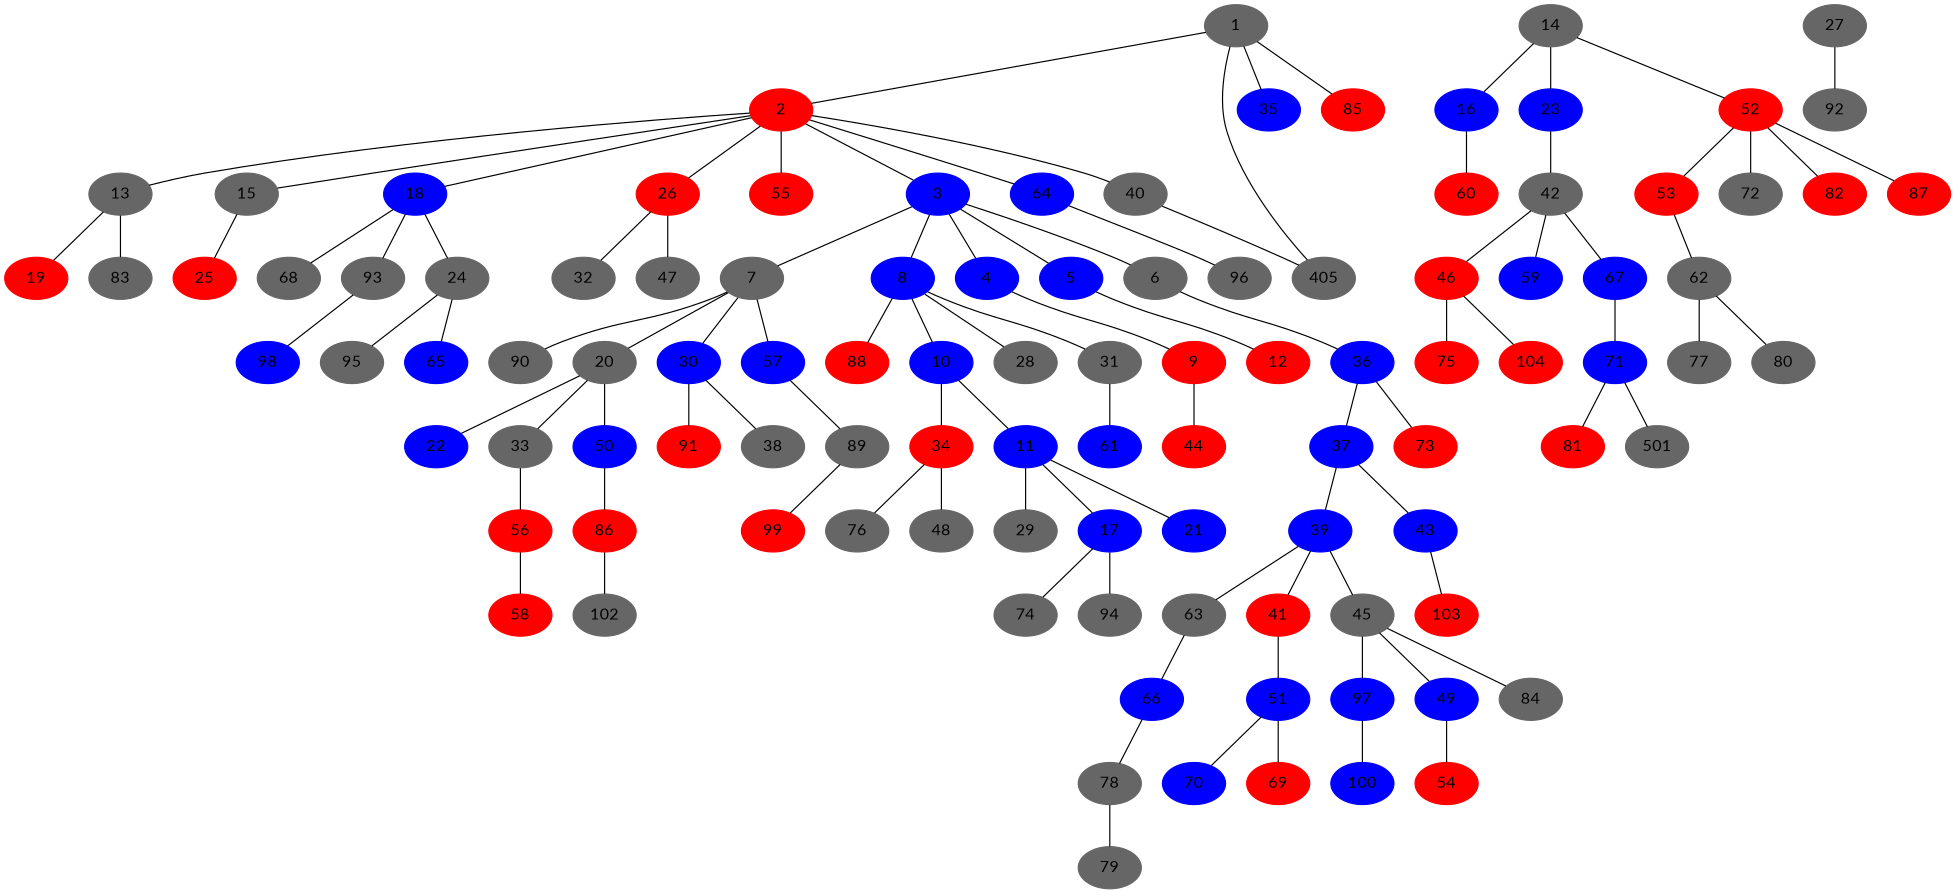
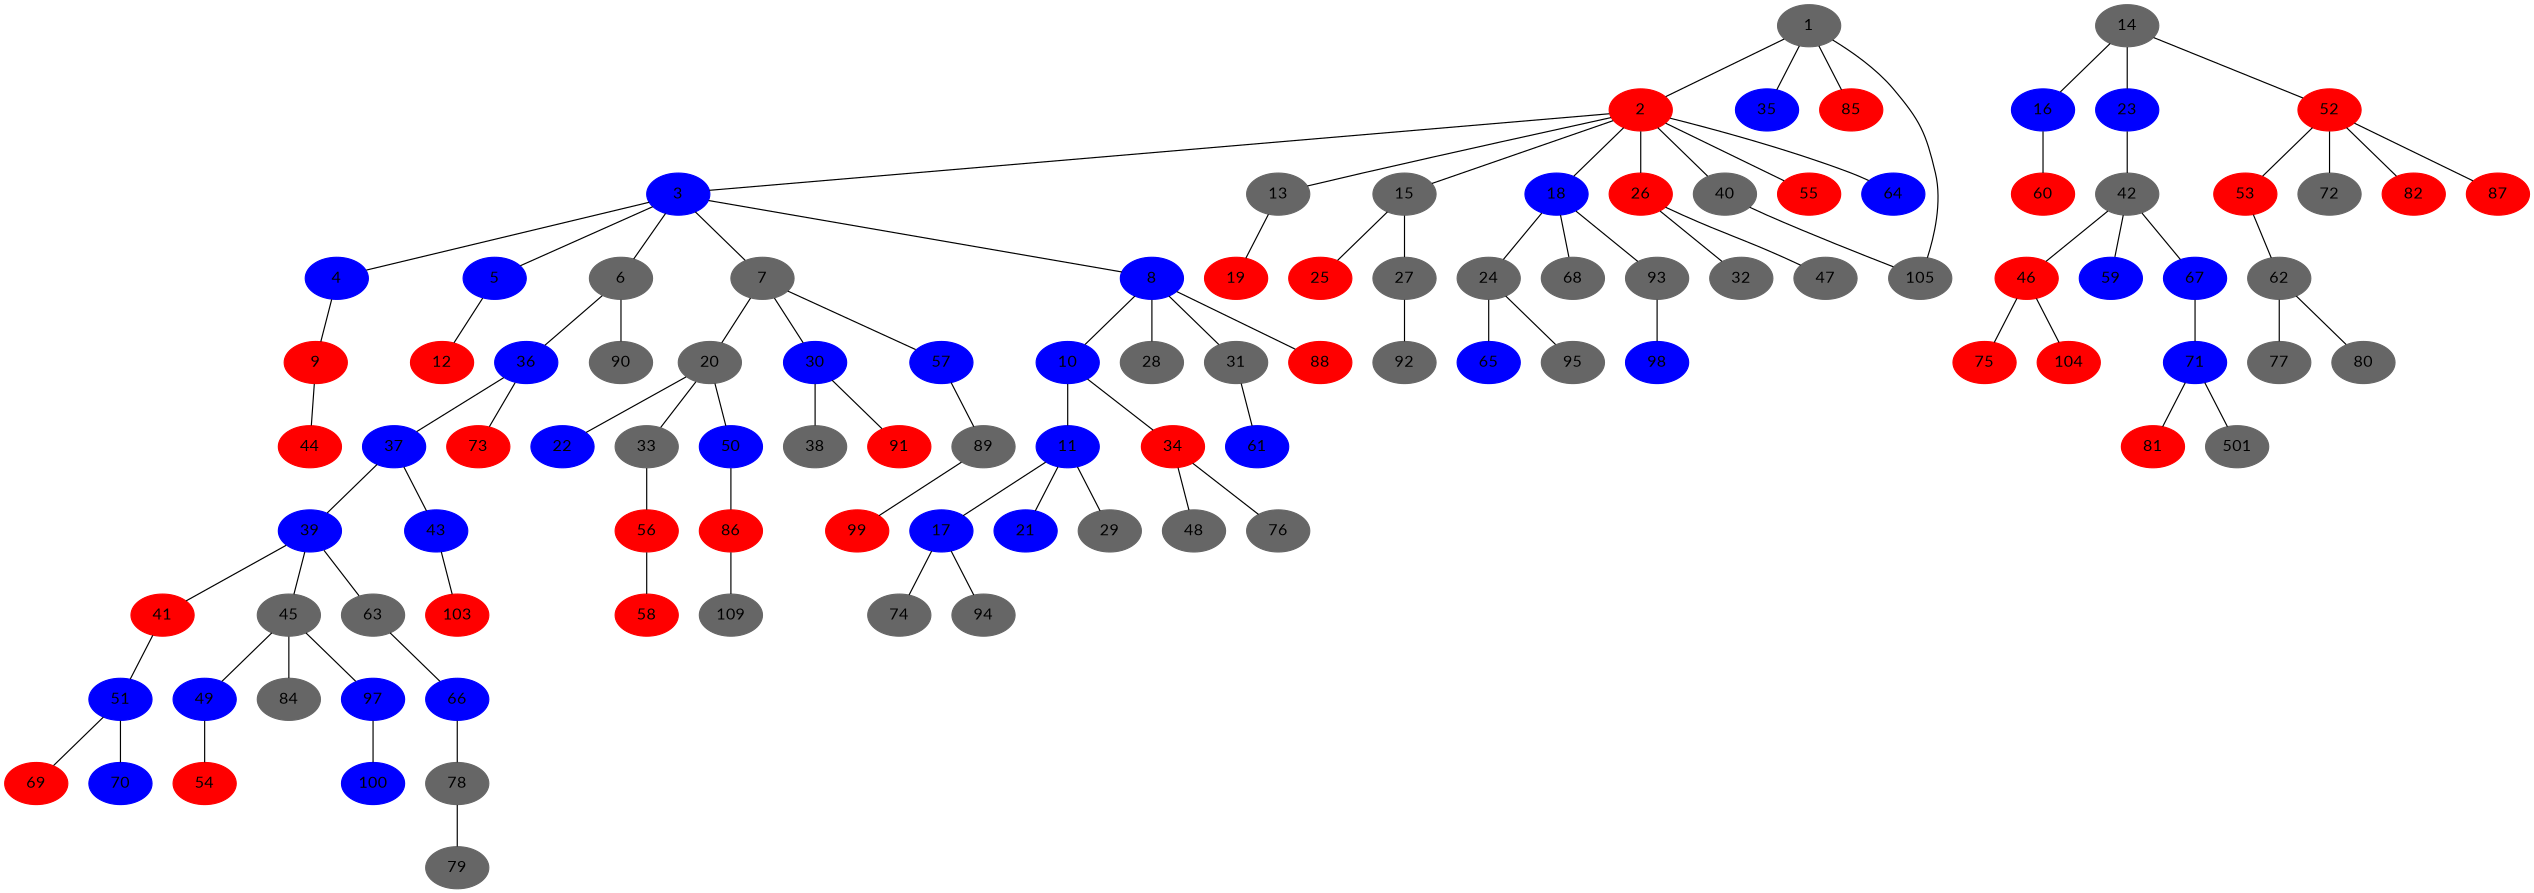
none -> (1405, 236)
(120, 278) -> none
(1240, 278) -> none
(1324, 278) -> (1920, 278)
(636, 320) -> (621, 321)
(605, 615) -> (731, 615)
